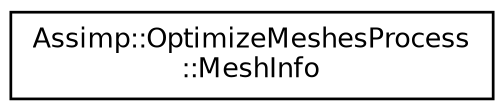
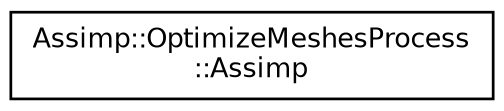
(252, 56) -> (252, 56)
